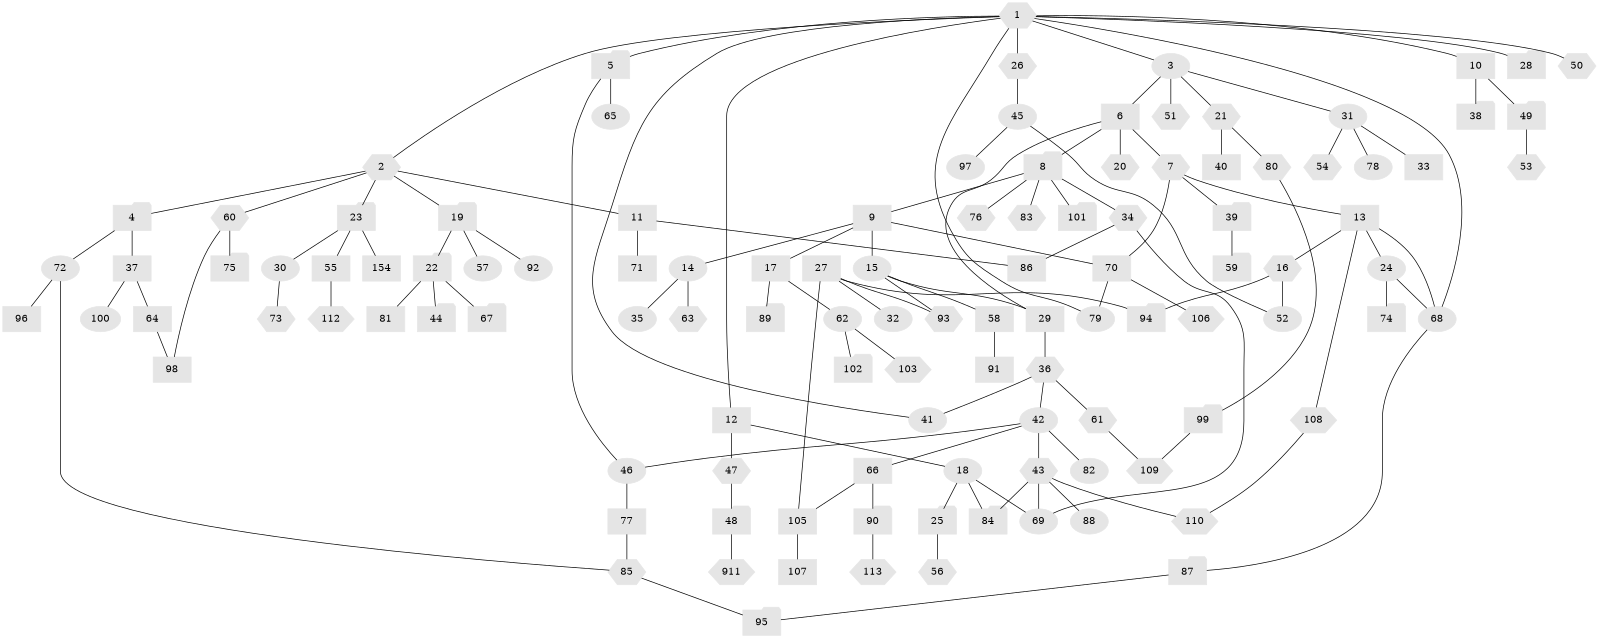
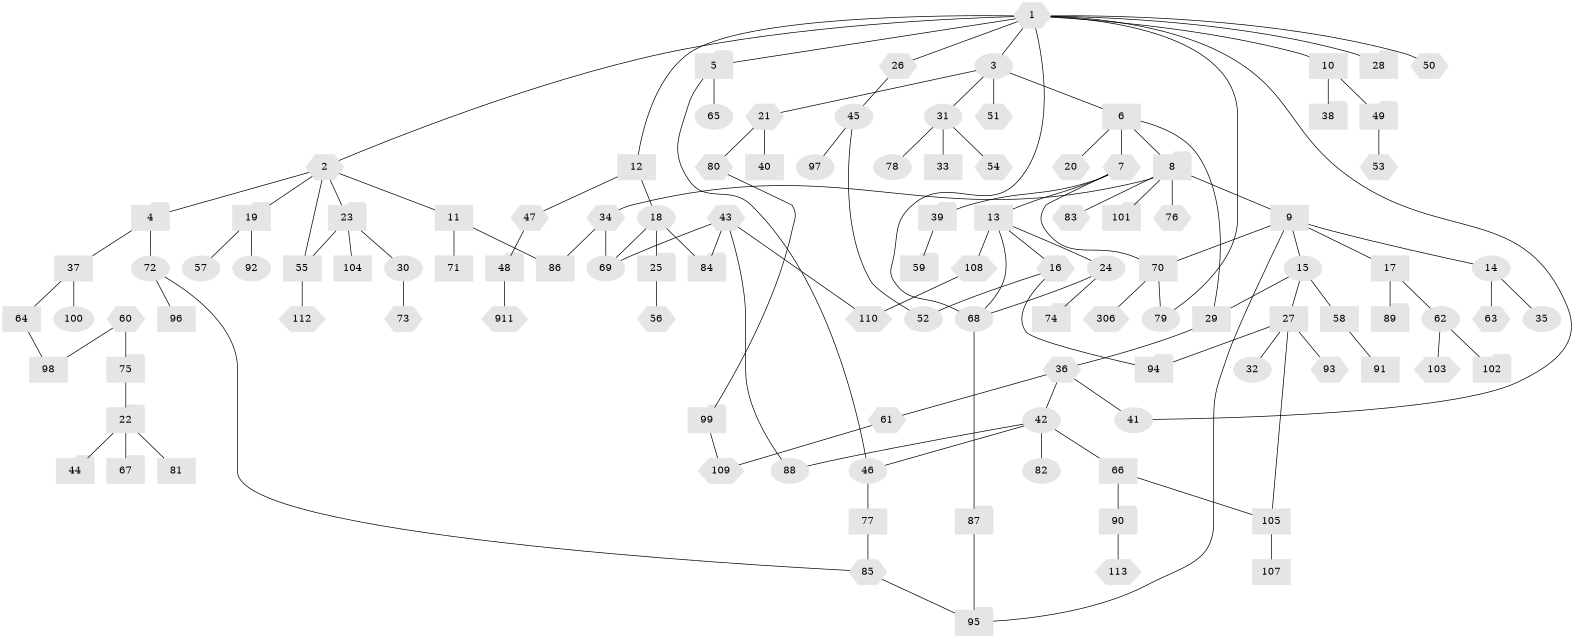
(306, 193) -> (313, 218)
(445, 243) -> (126, 395)
(382, 268) -> (353, 268)
(914, 298) -> (1296, 294)
(1201, 319) -> (1106, 319)
(1039, 446) -> (915, 444)
none -> (1214, 484)
